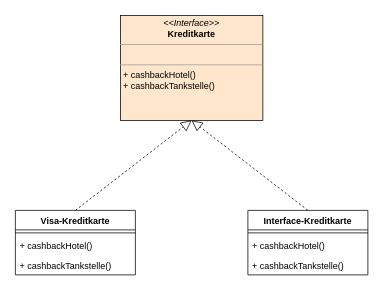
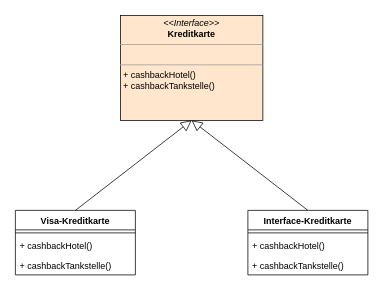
(129, 169) -> (129, 169)
(254, 169) -> (254, 169)
